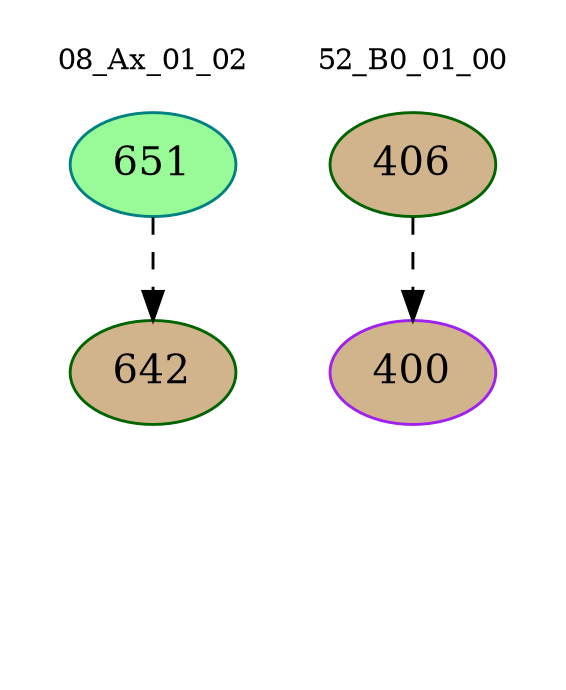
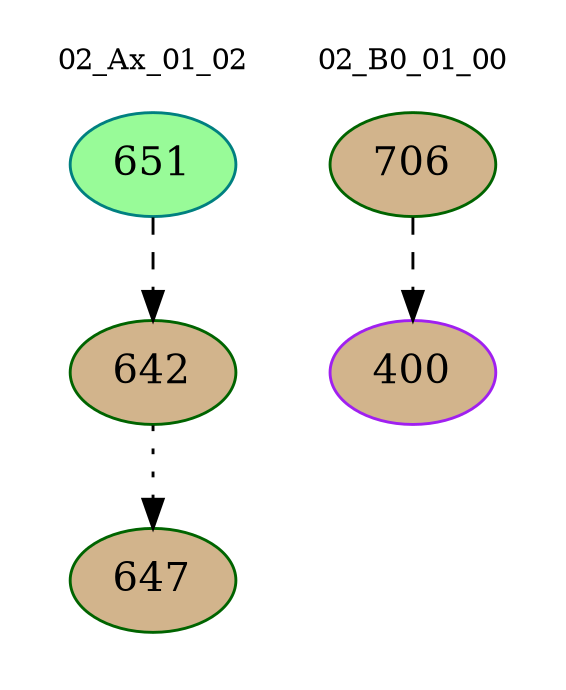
(153, 62) -> (153, 62)
(413, 62) -> (413, 62)
(413, 165) -> (413, 165)
none -> (153, 580)
